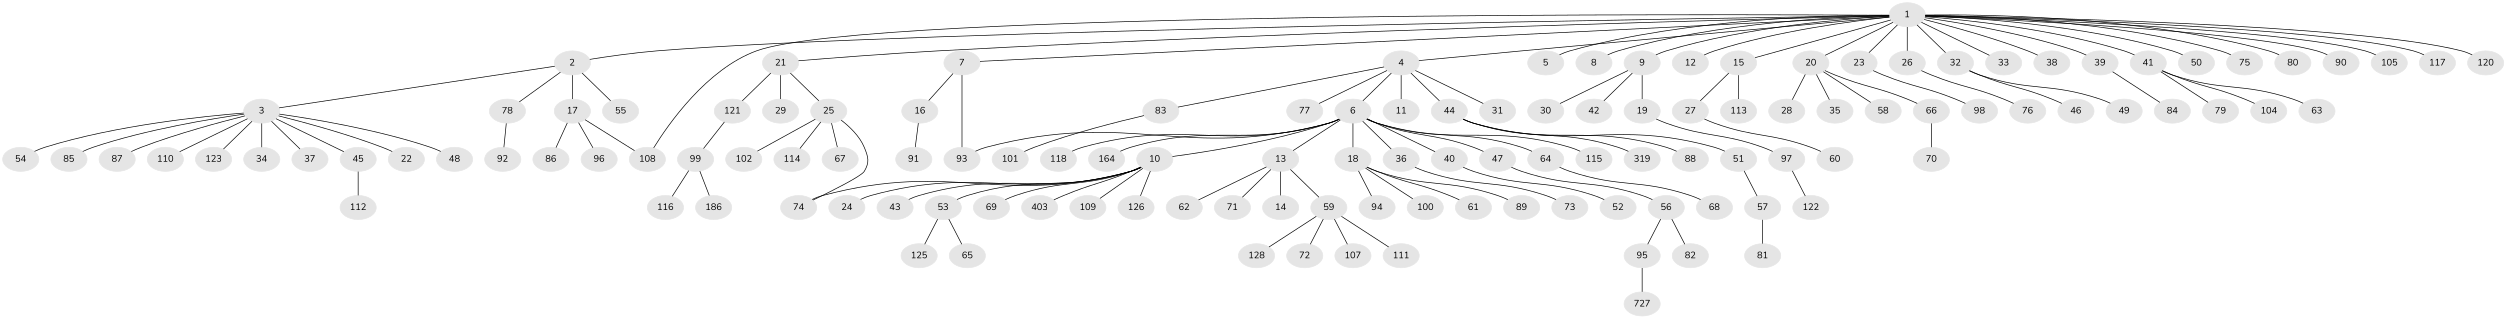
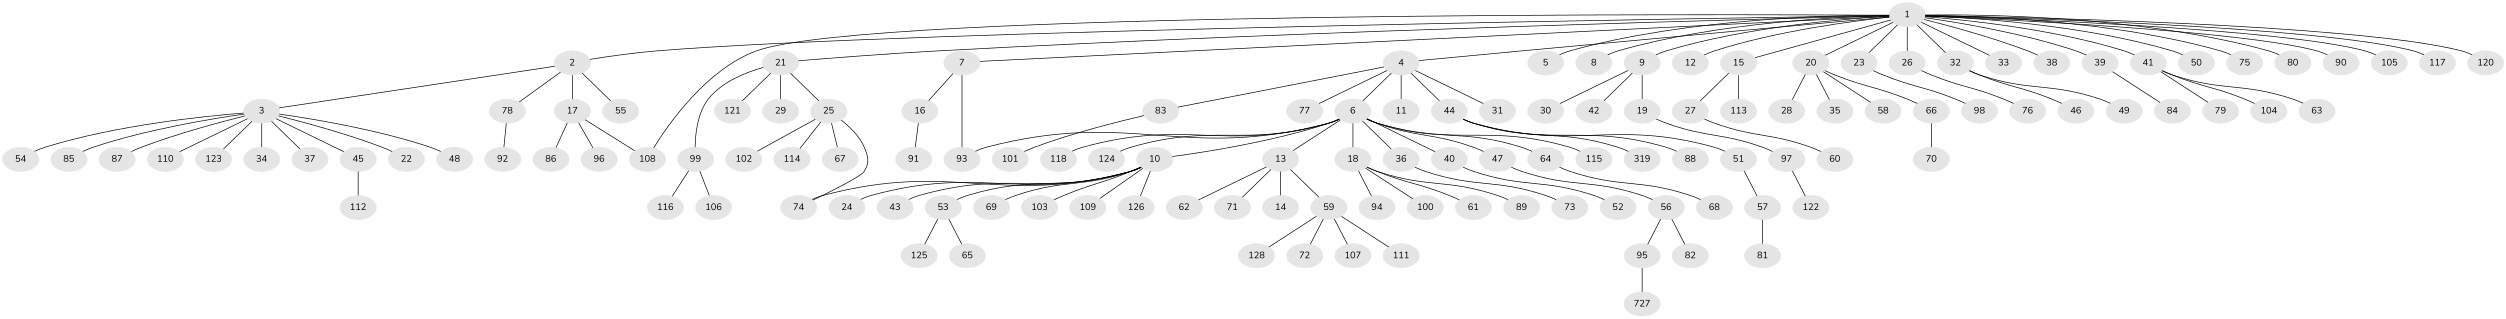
(714, 135) -> (713, 94)
(1107, 159) -> (1107, 159)
(714, 208) -> (714, 208)
(1040, 208) -> (1040, 208)
